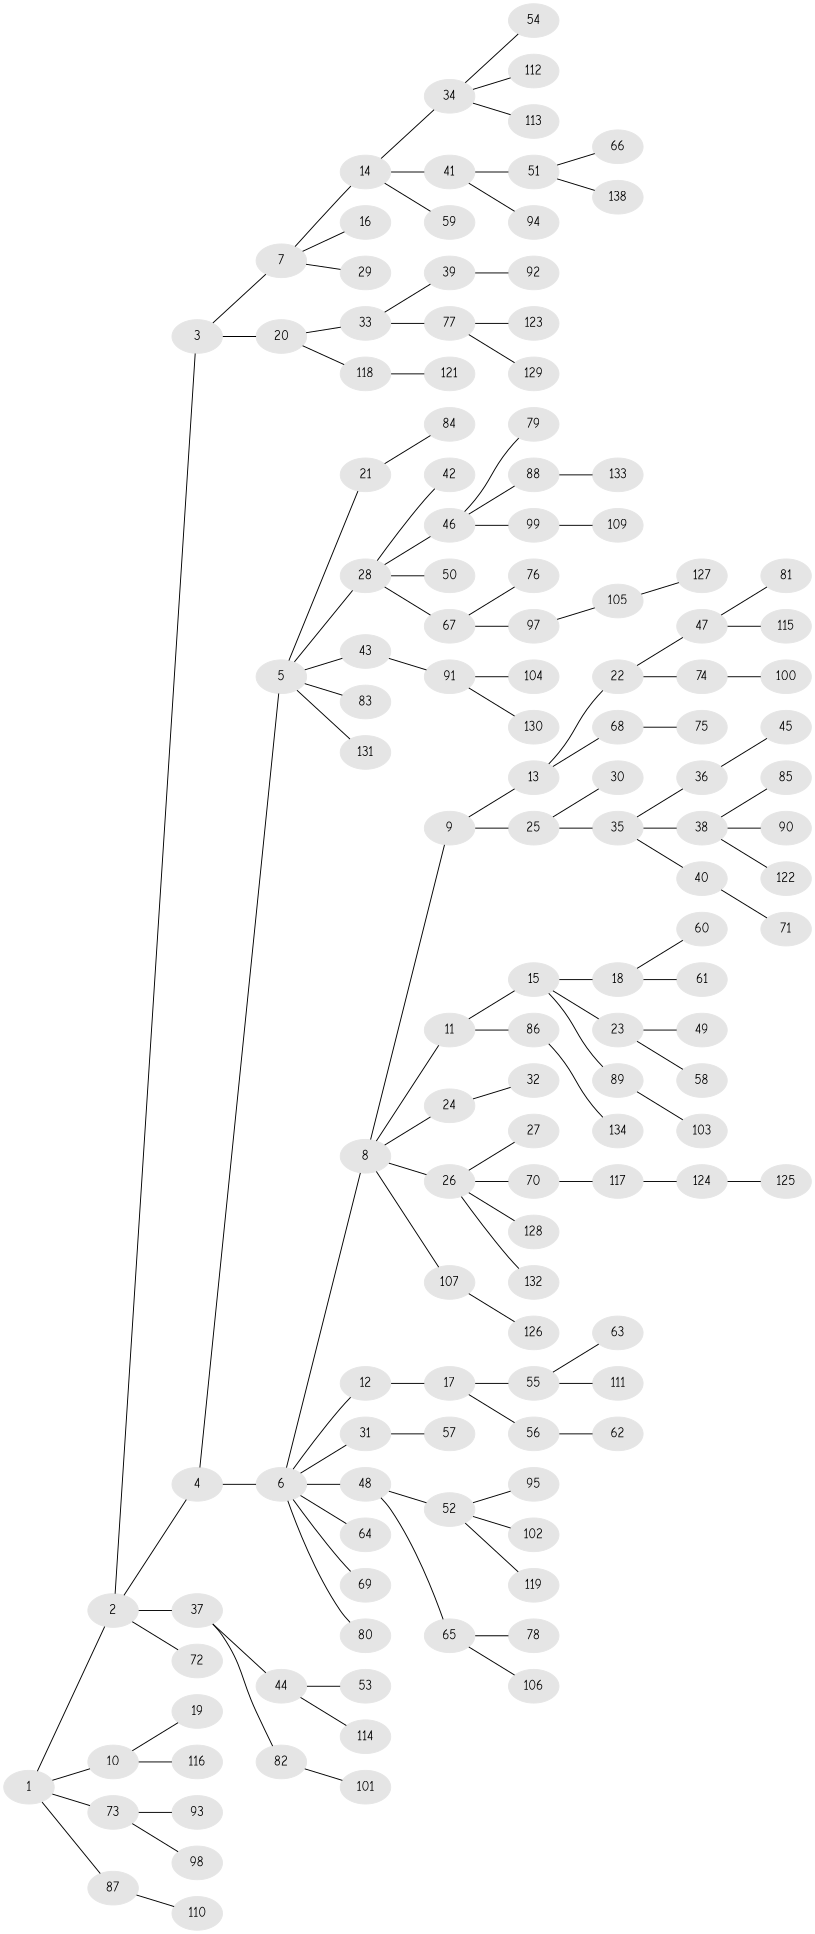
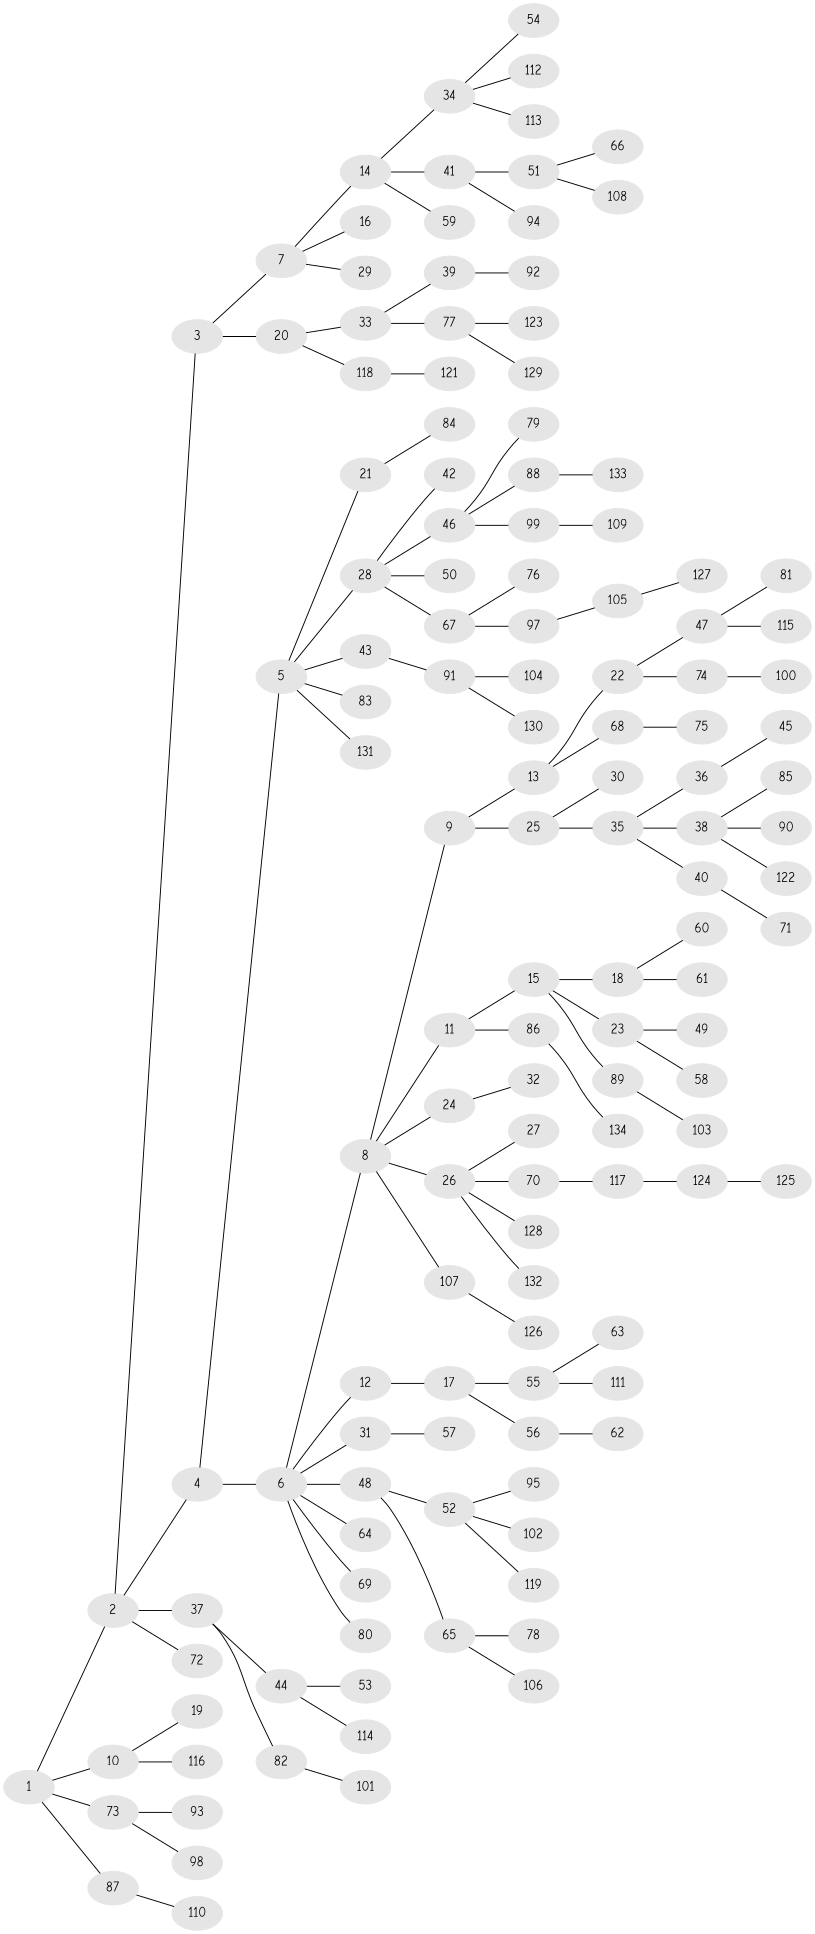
(618, 197) -> (618, 197)
